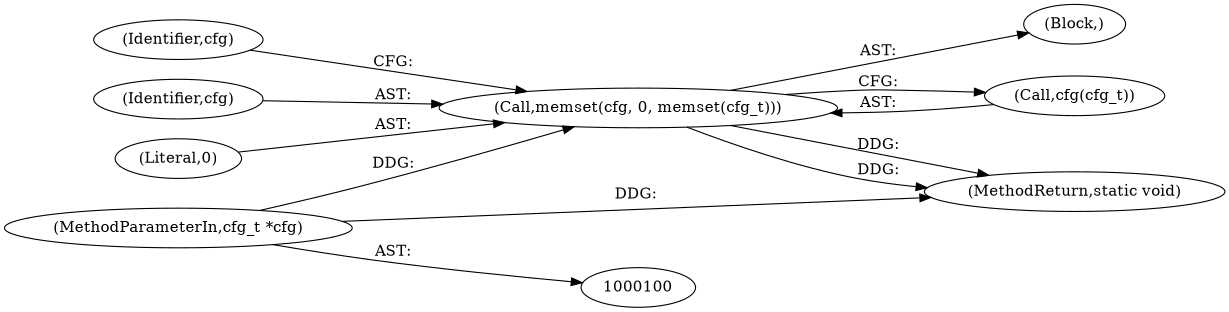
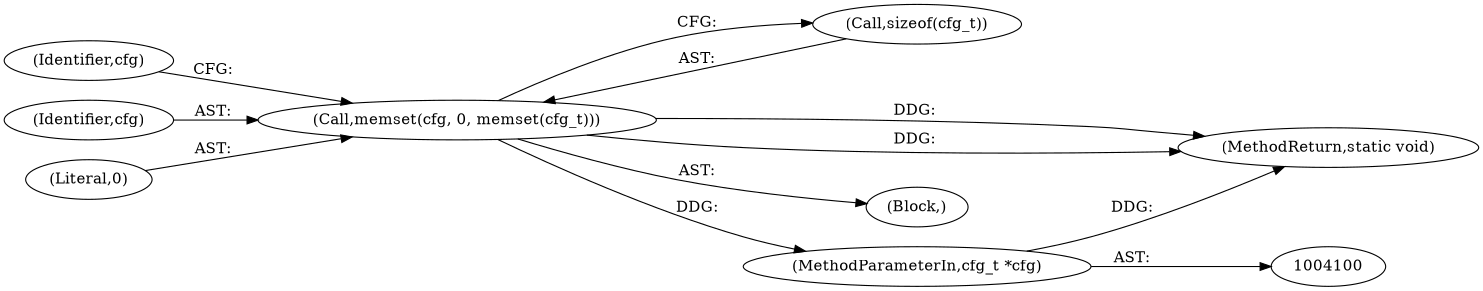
(1075, 96) -> (917, 24)
(412, 173) -> (643, 203)
(638, 287) -> (1328, 267)
